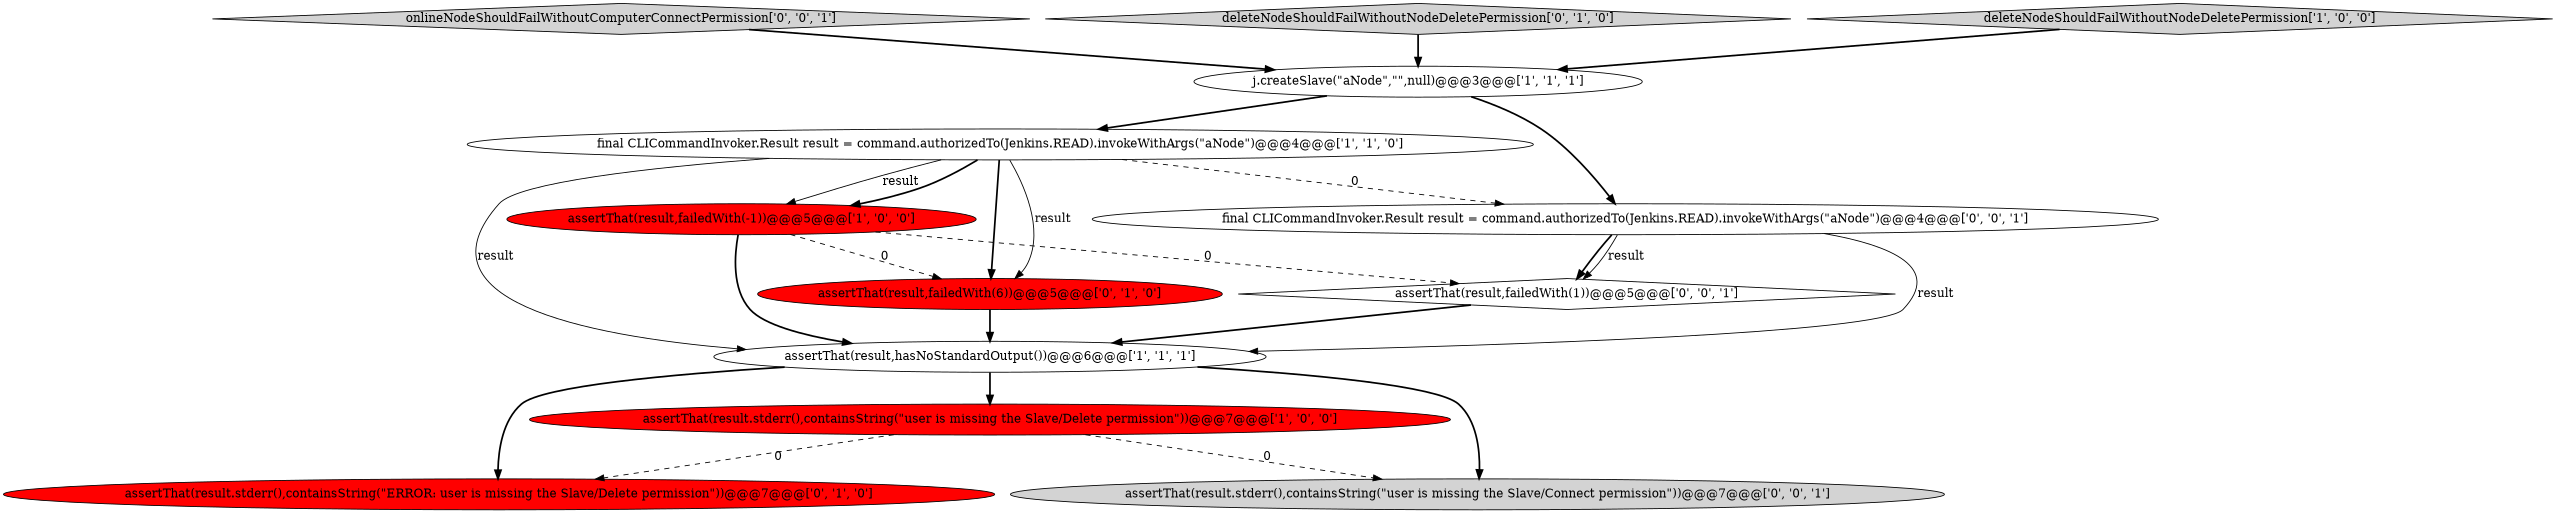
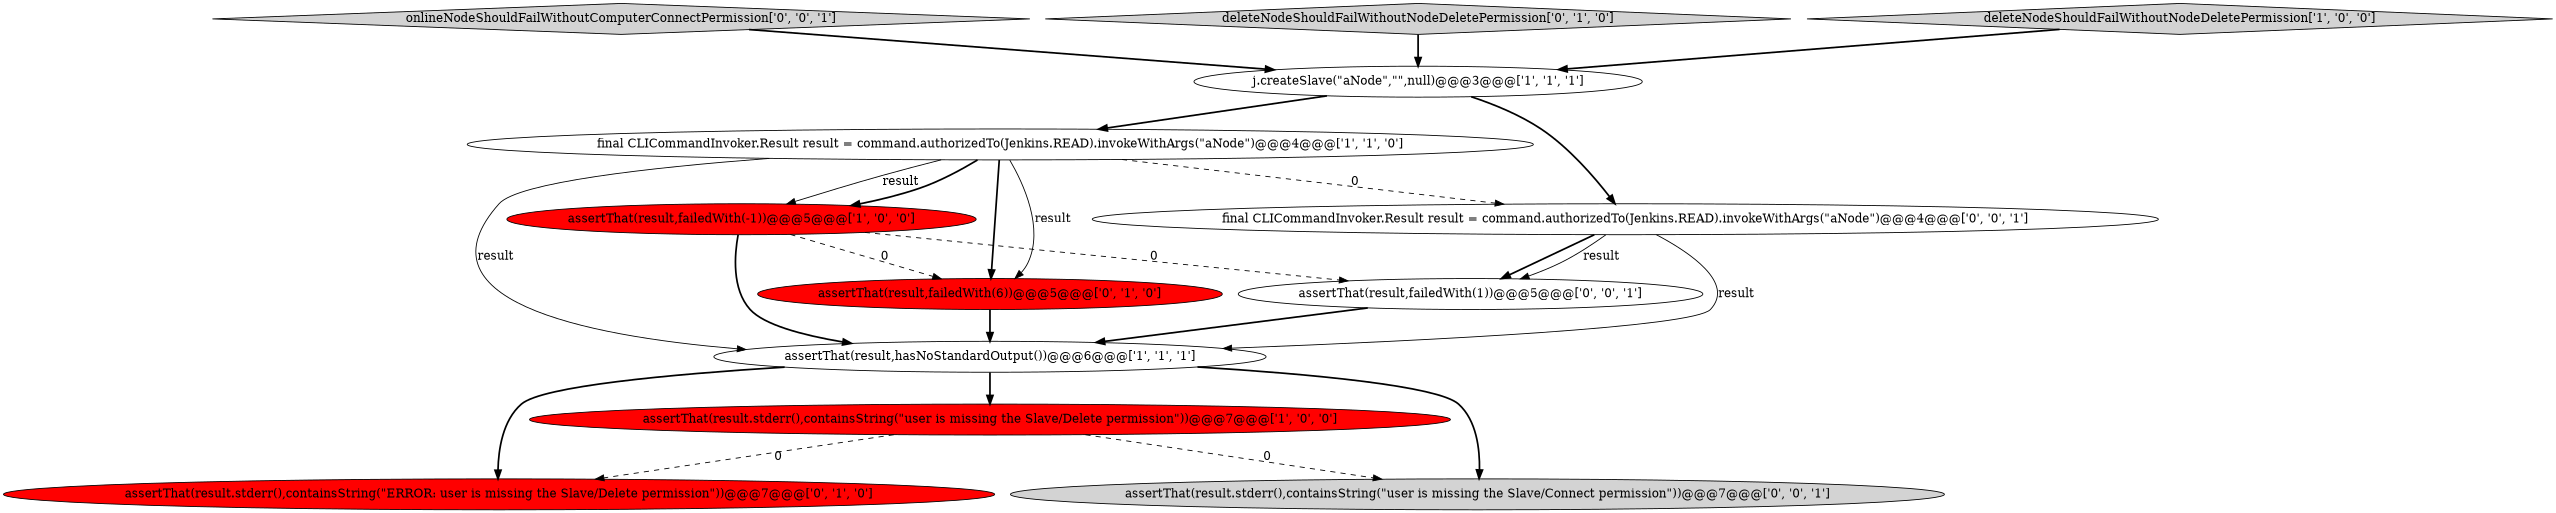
(1567, 294) -> (1471, 294)
